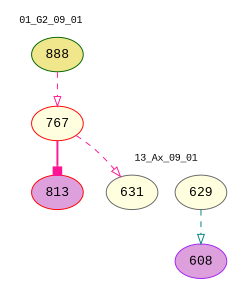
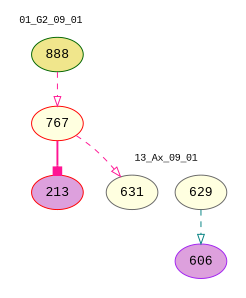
(57, 192) -> (57, 192)
(201, 261) -> (201, 261)
